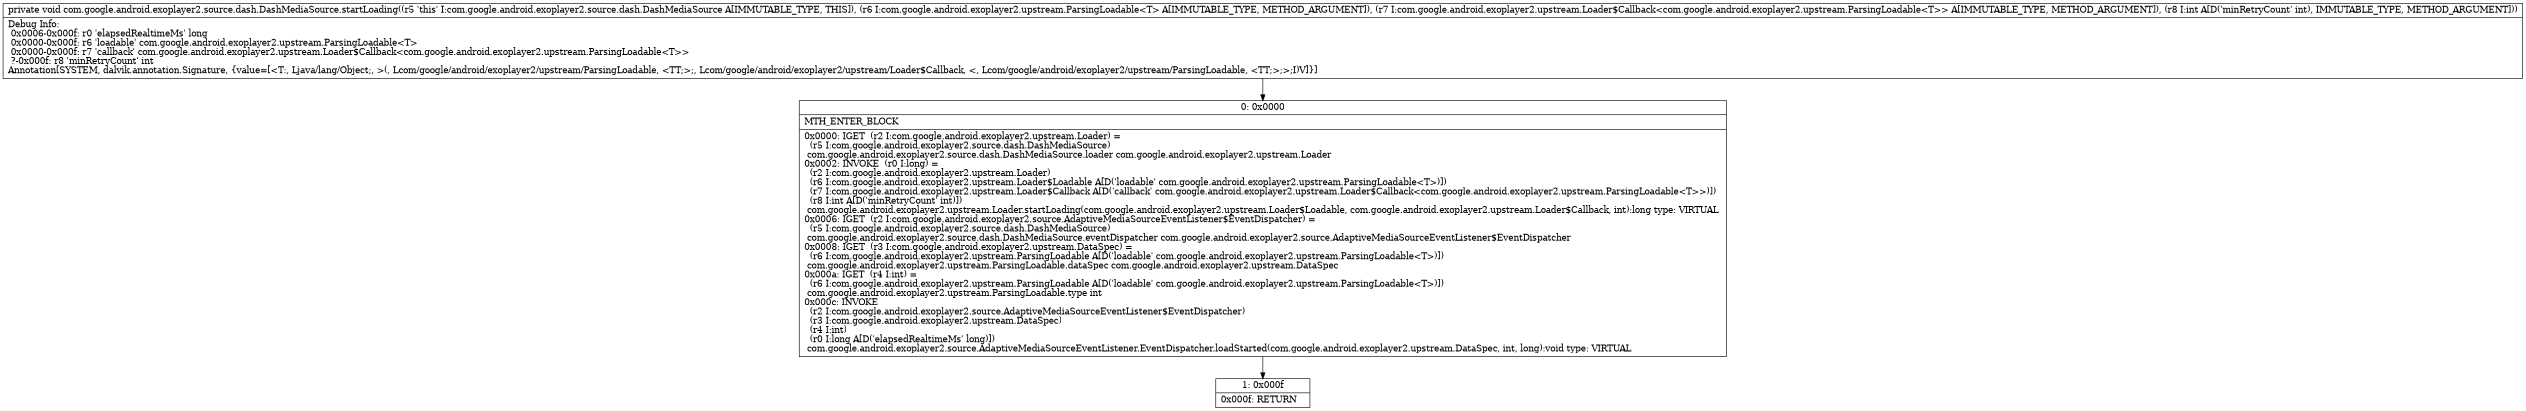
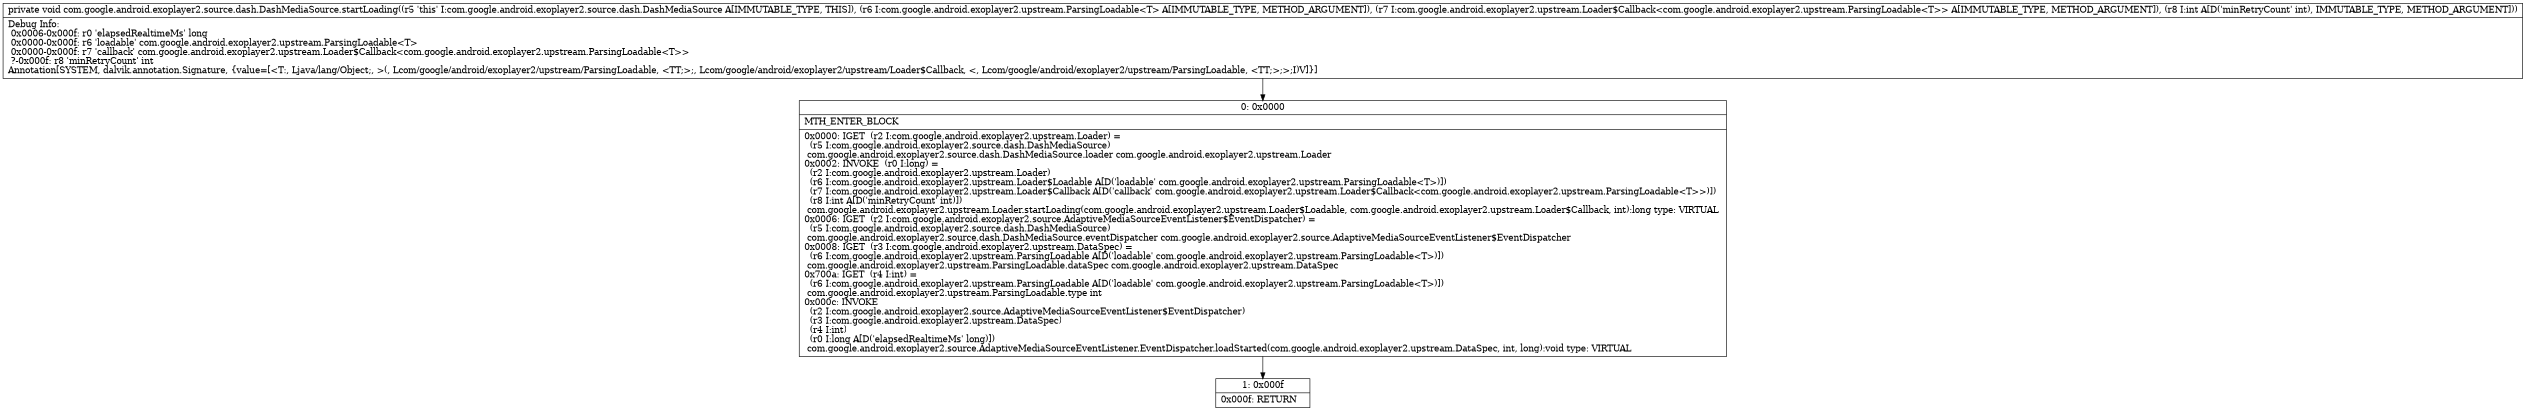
(862, 275) -> (862, 275)
